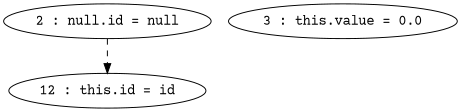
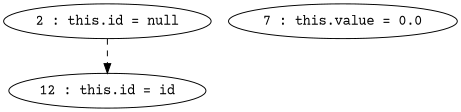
(107, 21) -> (107, 21)
(343, 21) -> (343, 21)
